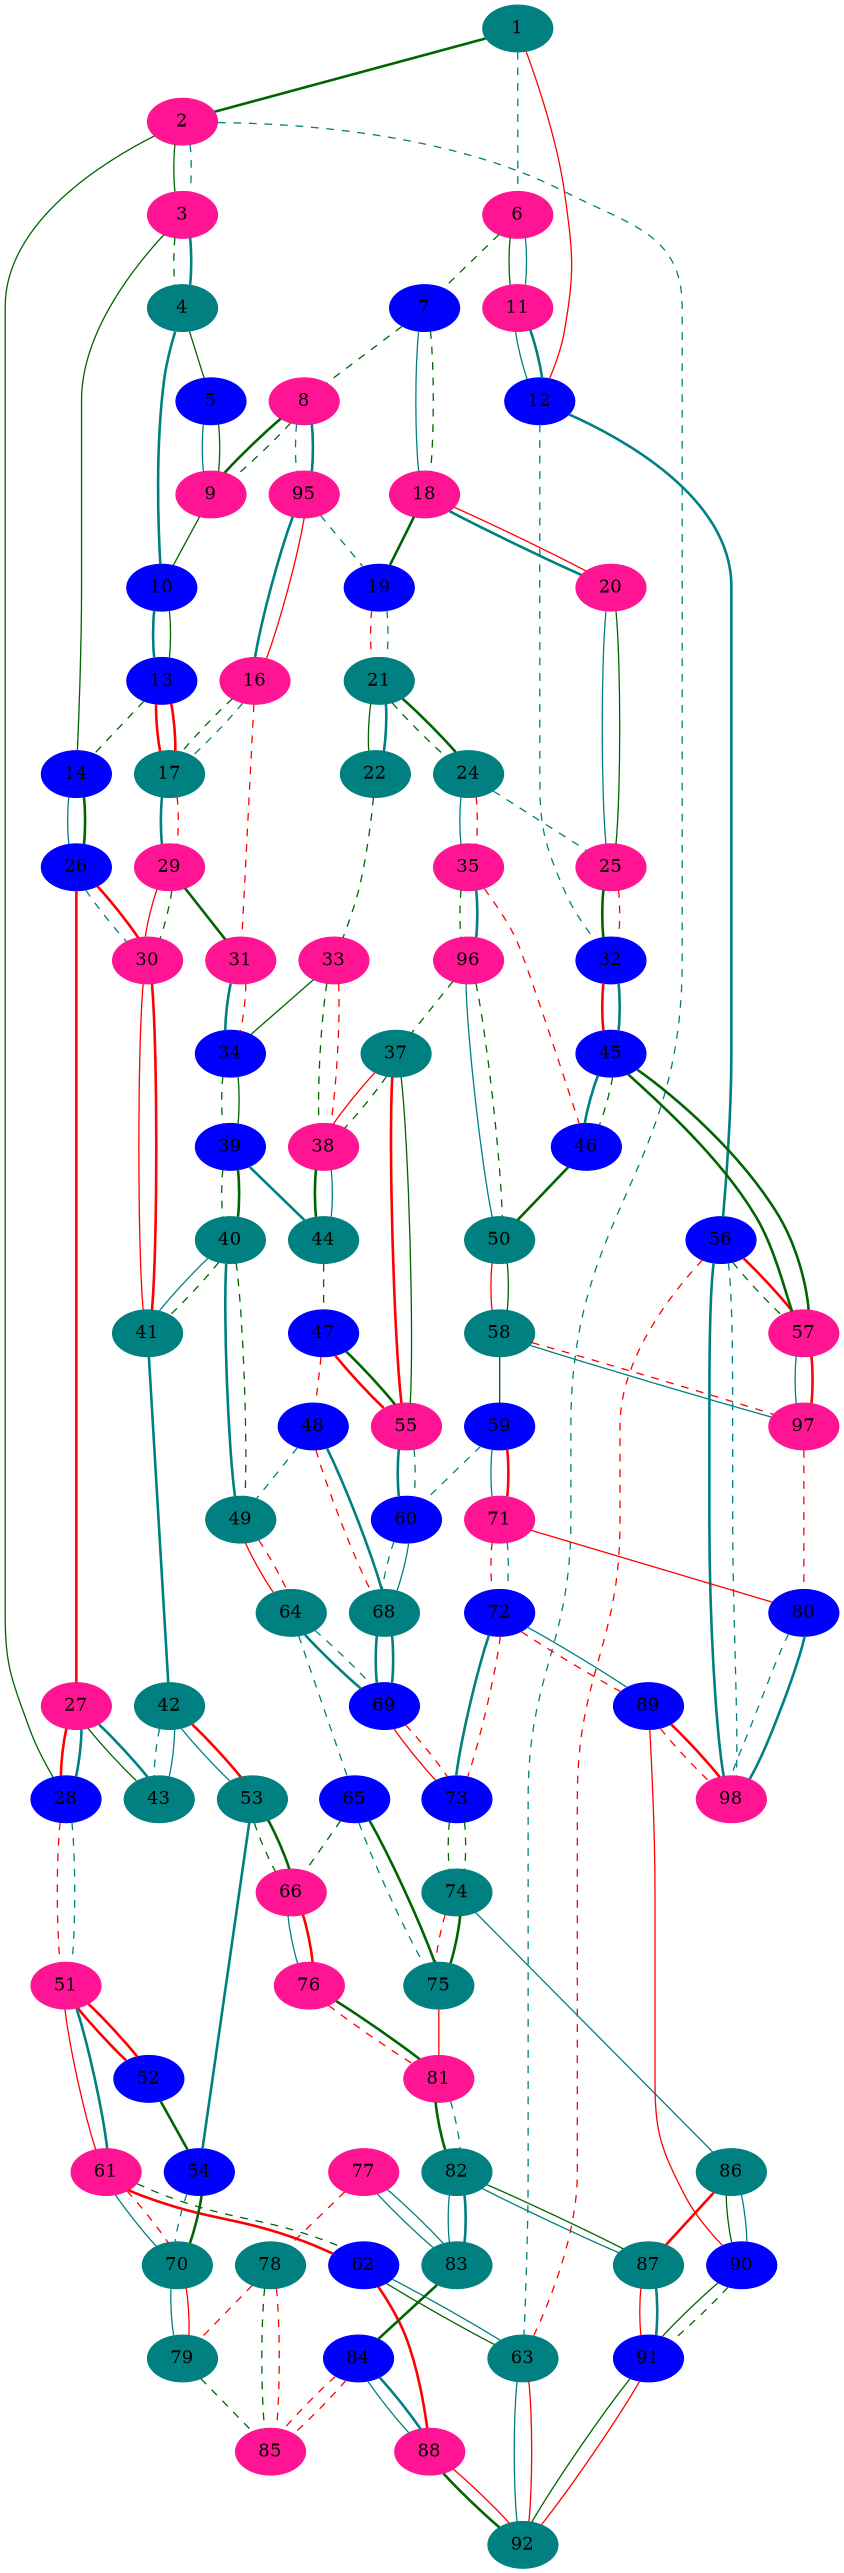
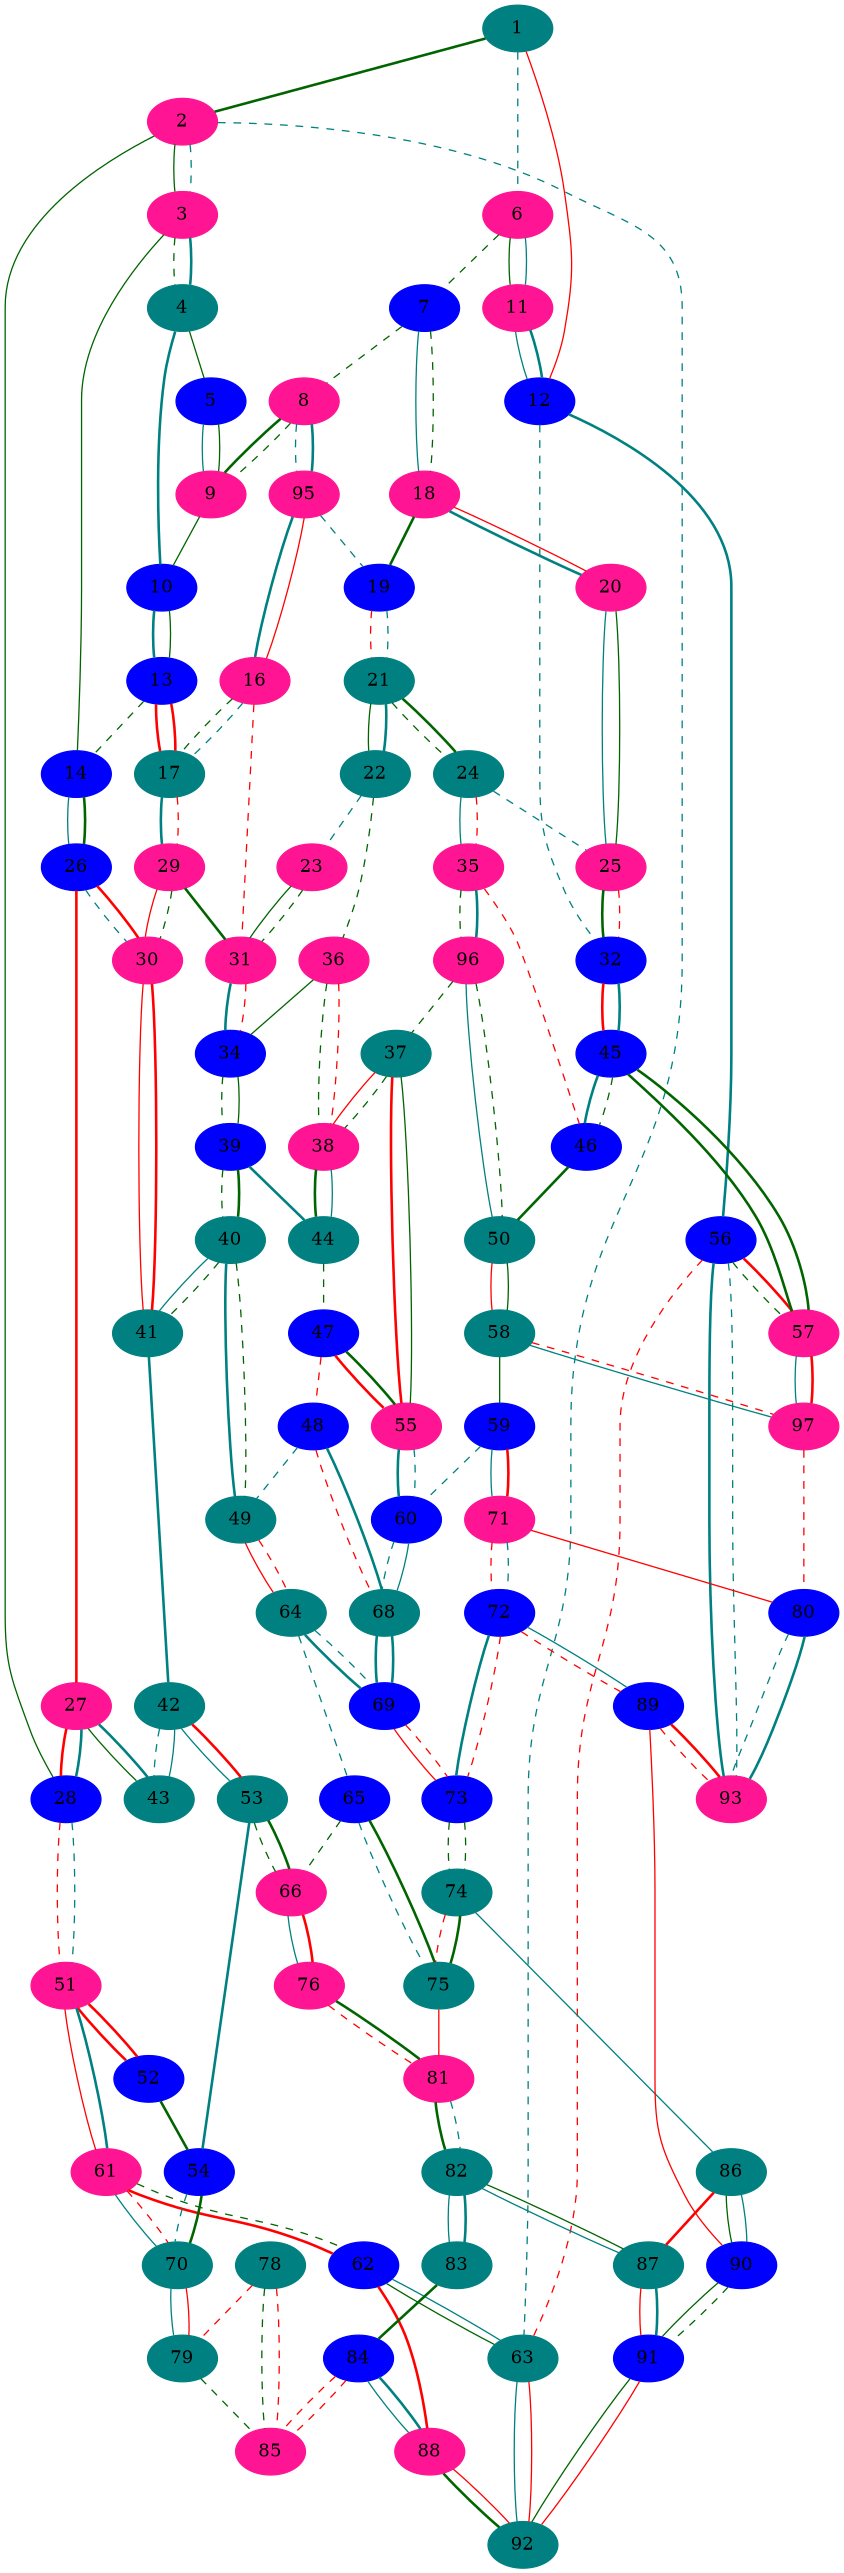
none -> (312, 867)
(334, 960) -> (334, 960)
(731, 1799) -> (731, 1799)
(364, 2172) -> none
